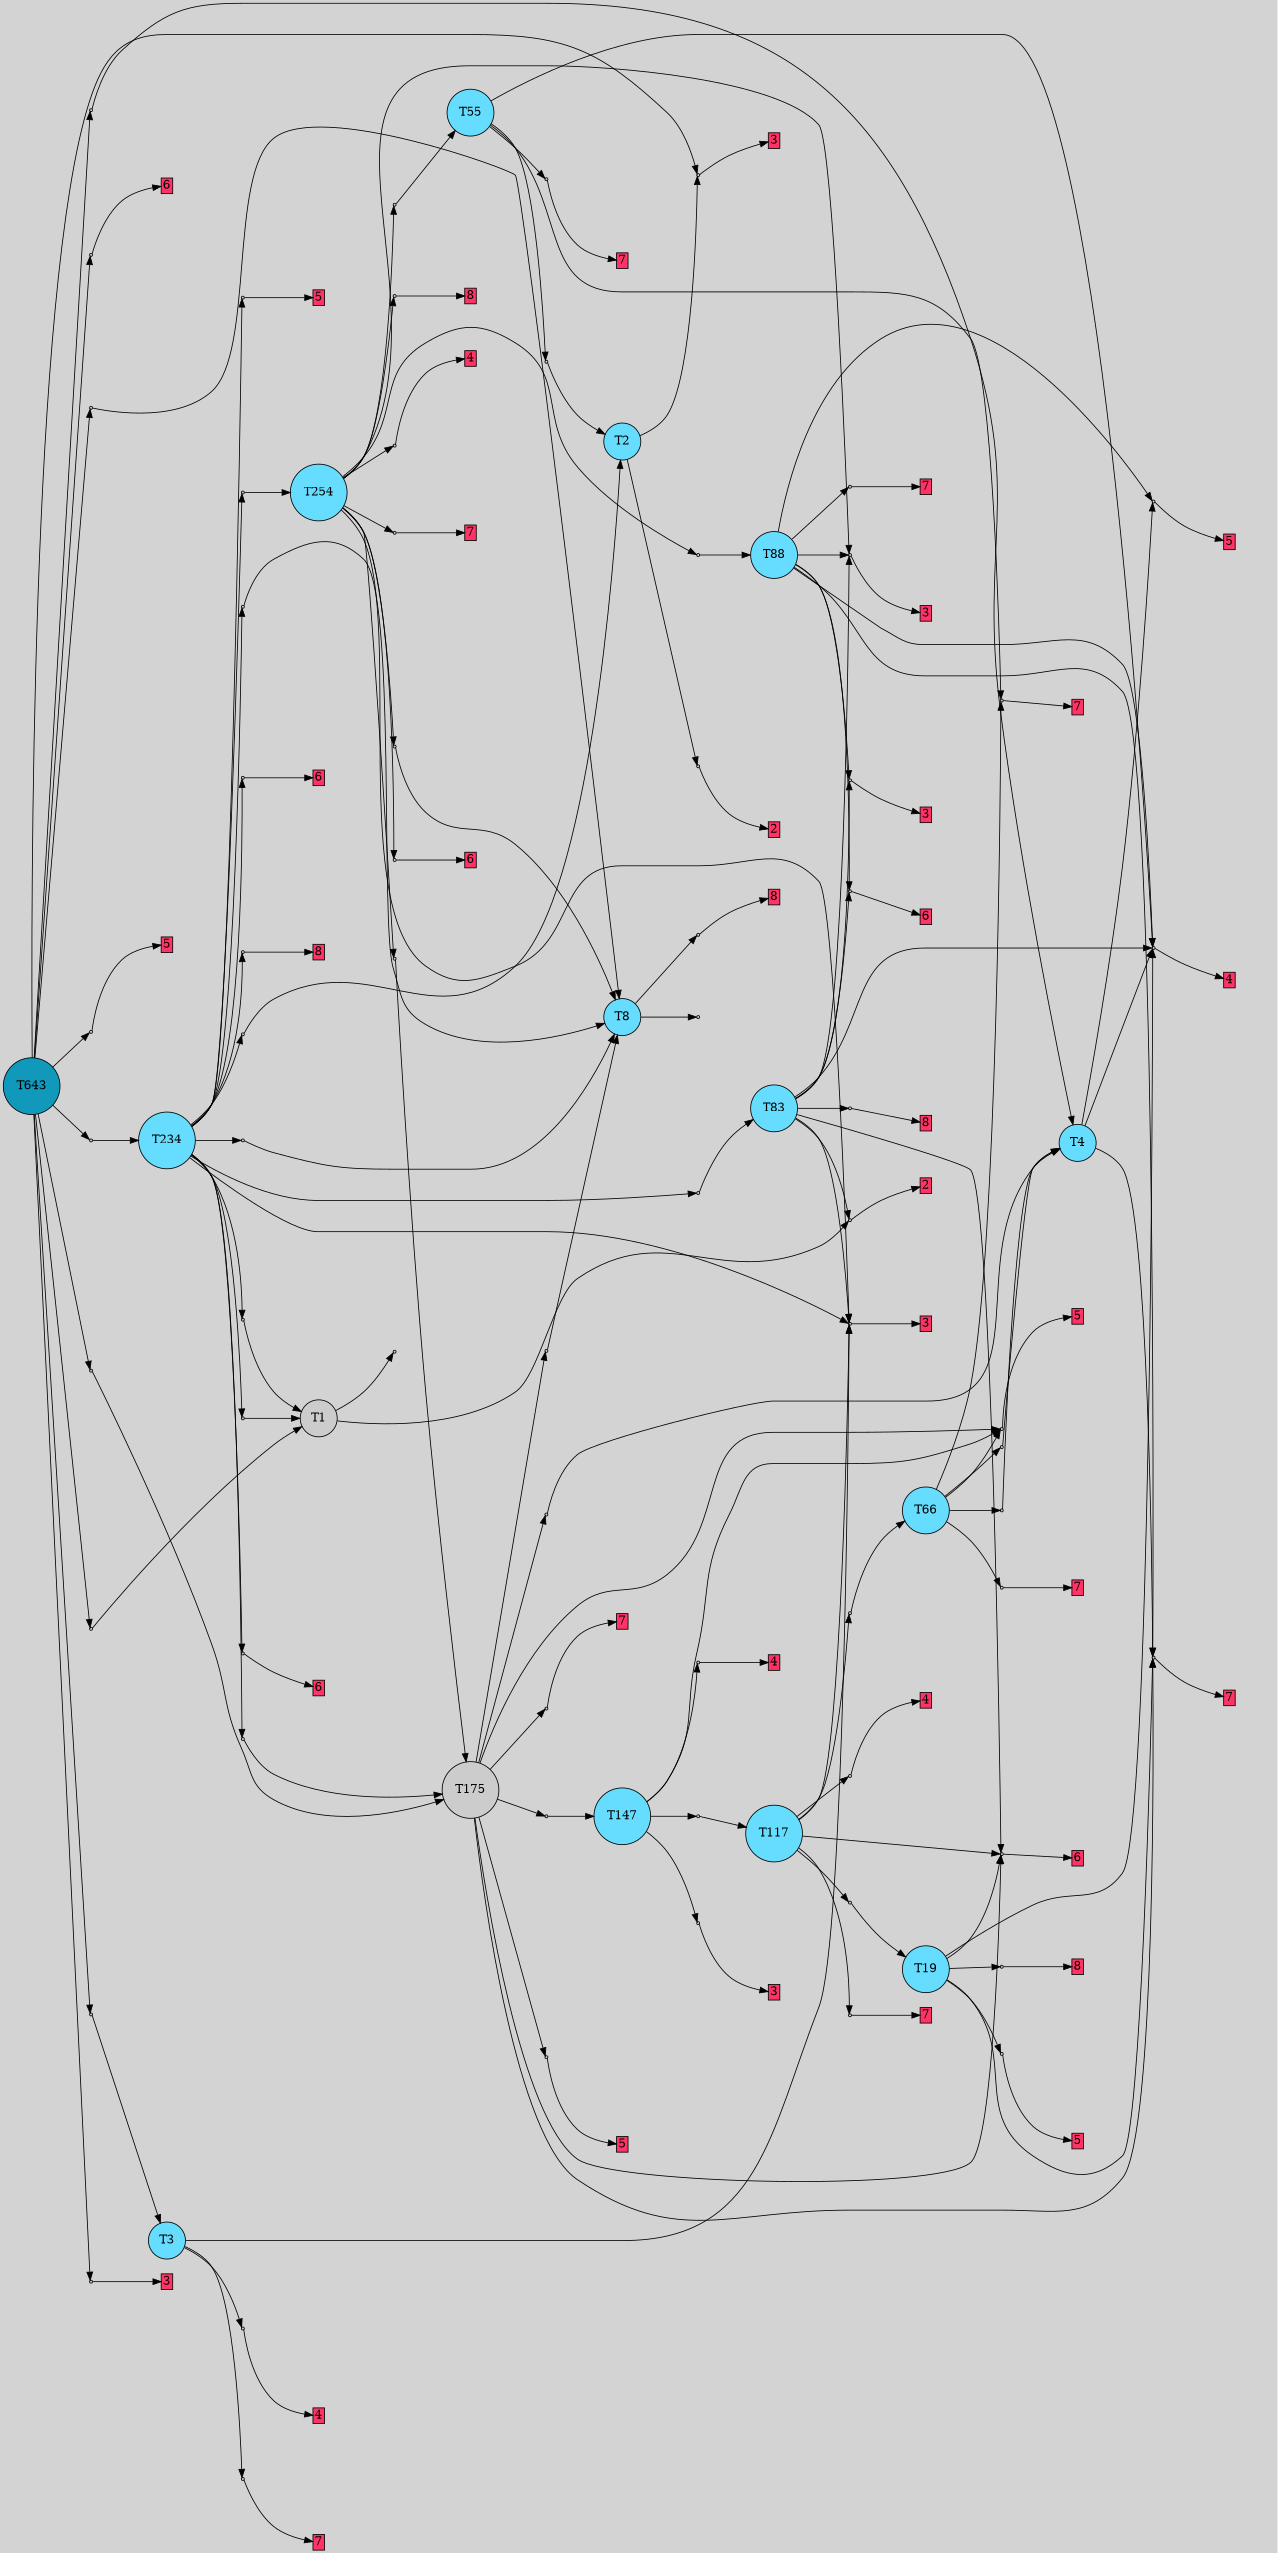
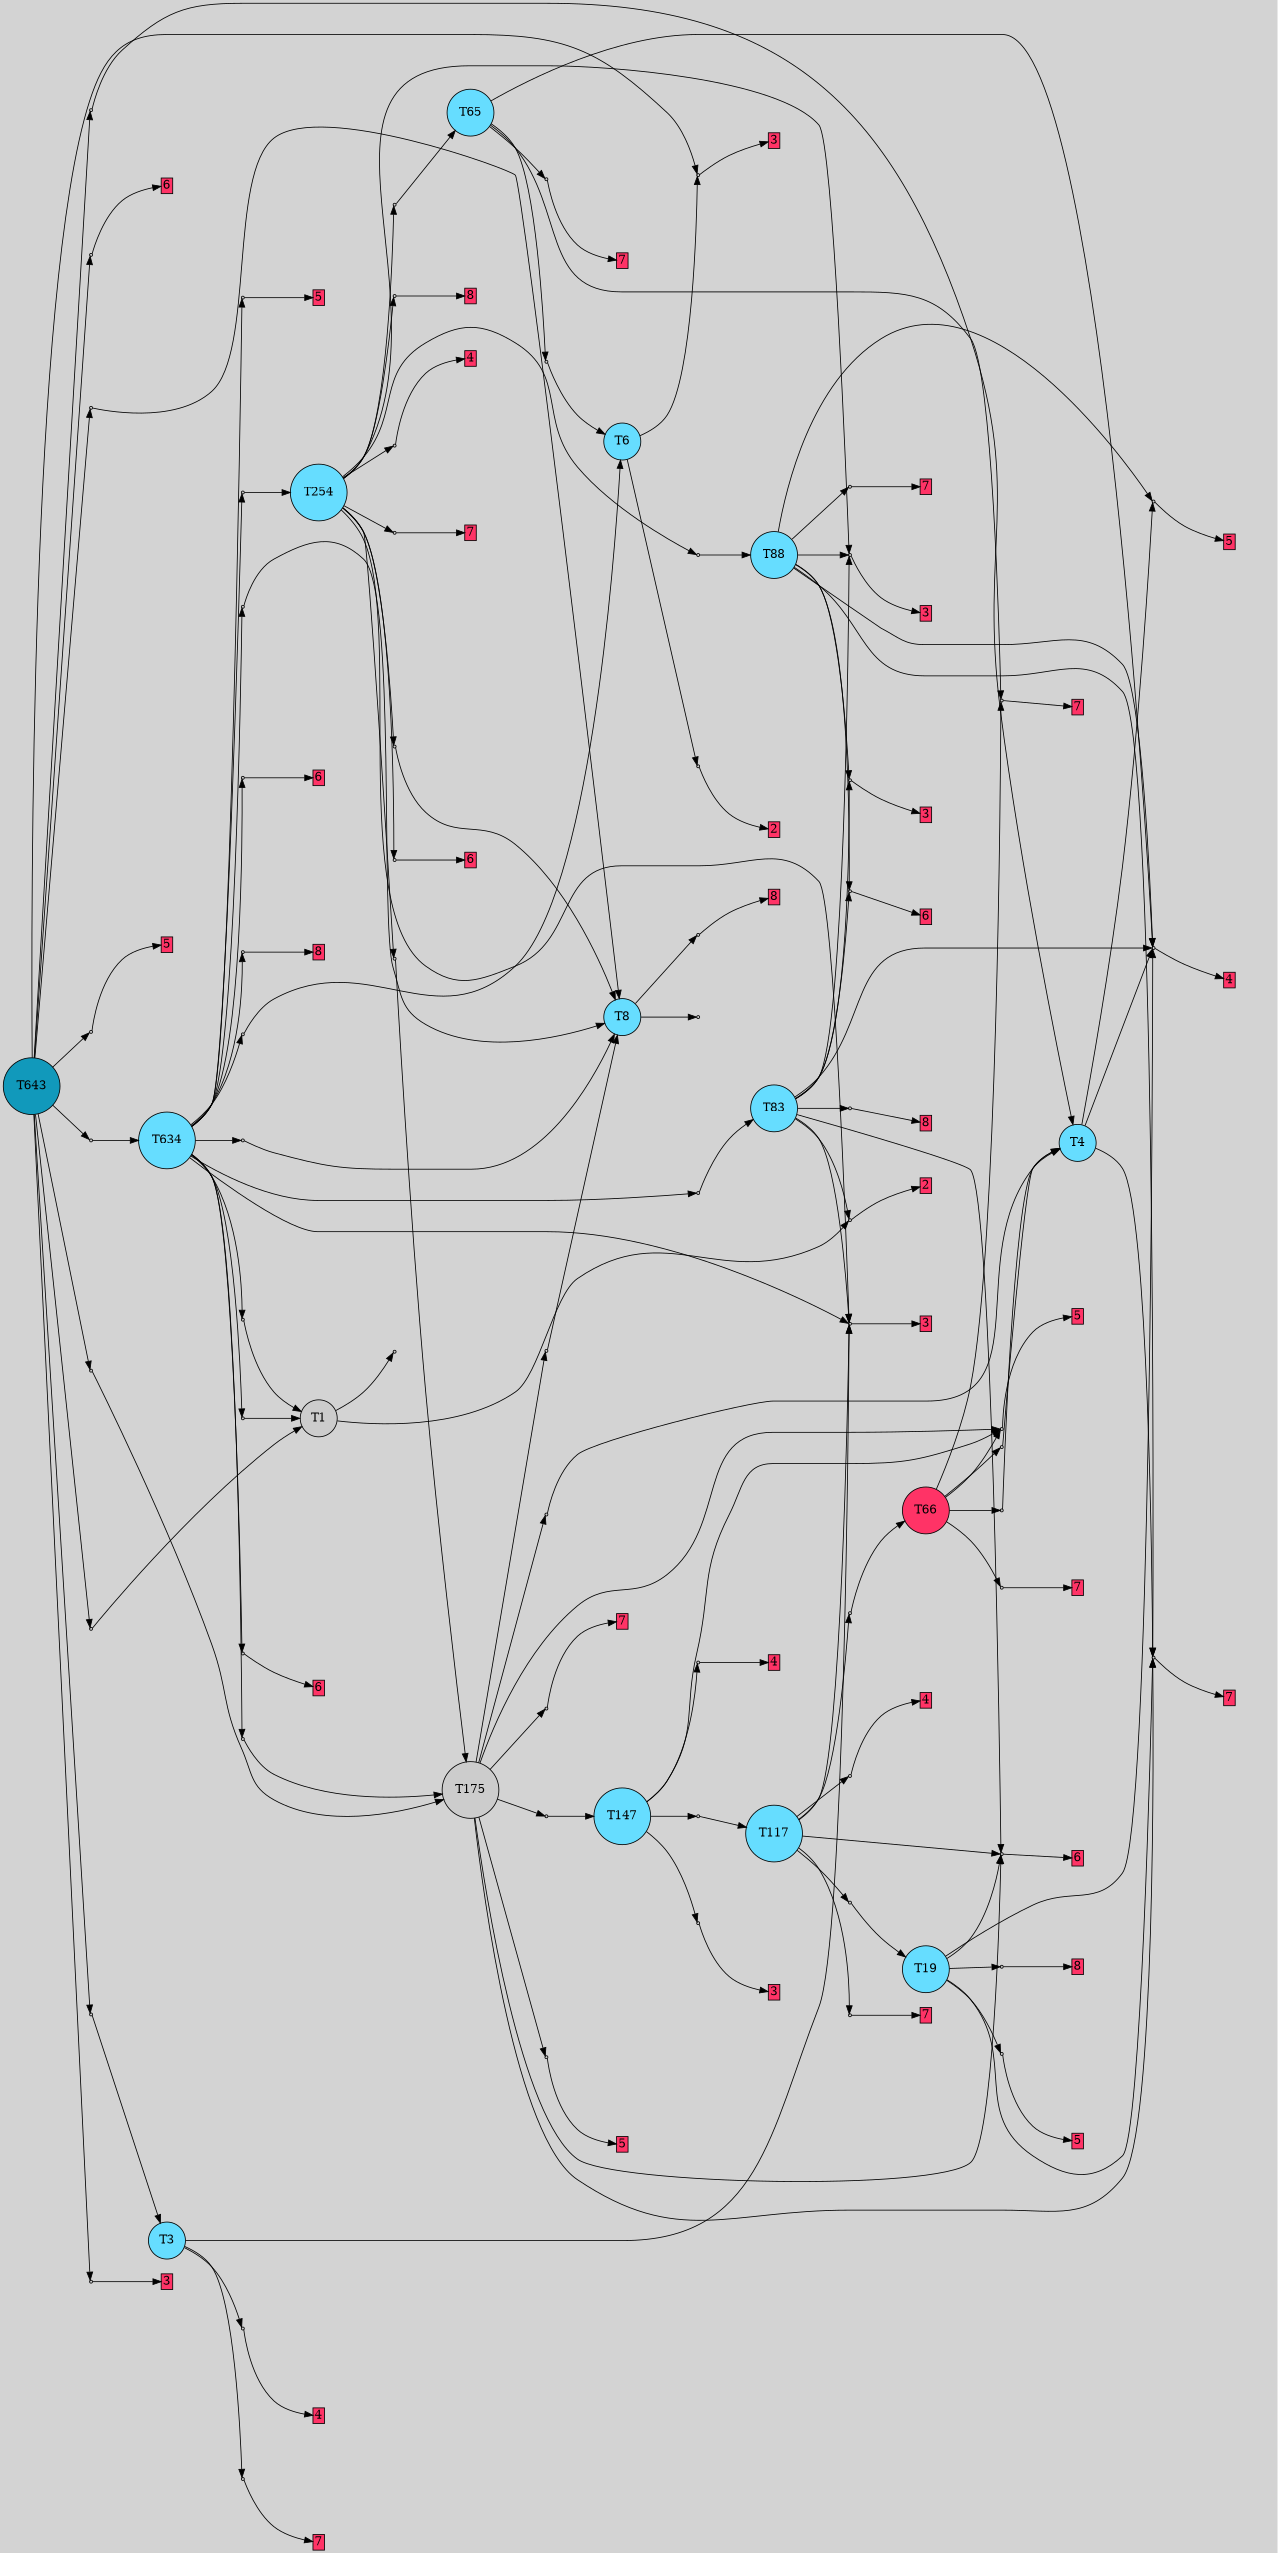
(471, 113) -> (471, 113)
(622, 442) -> (622, 442)
(167, 1140) -> (167, 1140)
(926, 1510) -> (926, 1510)
